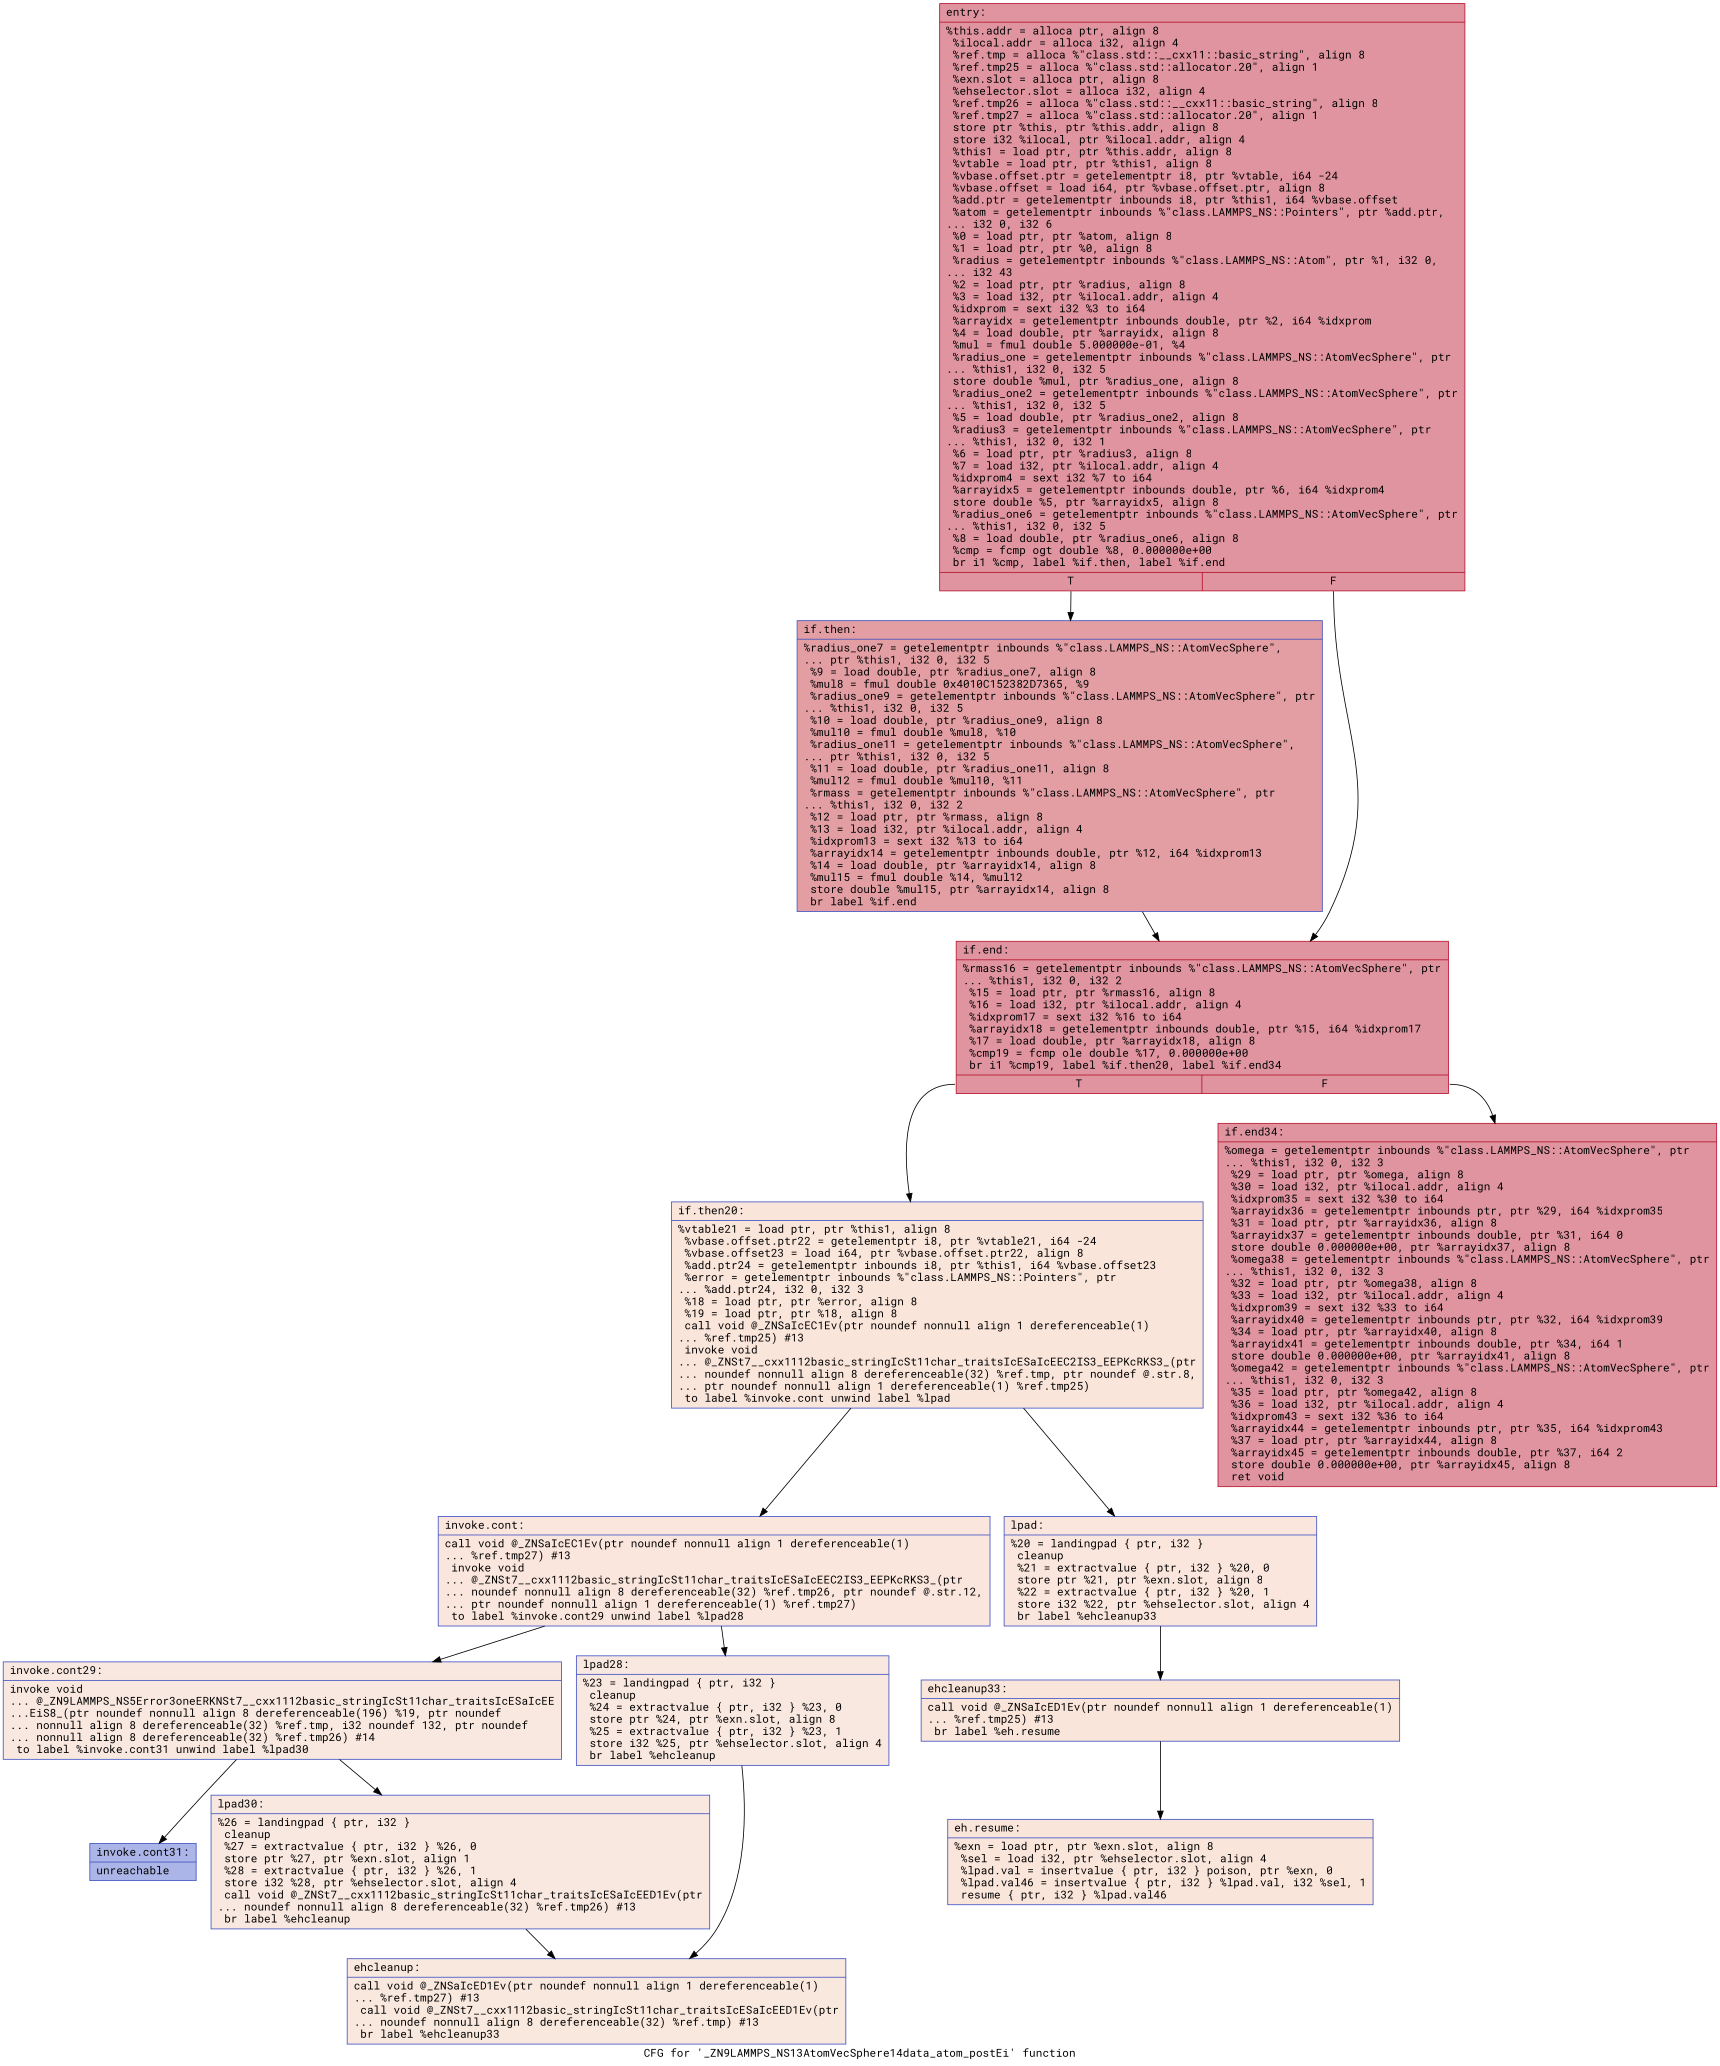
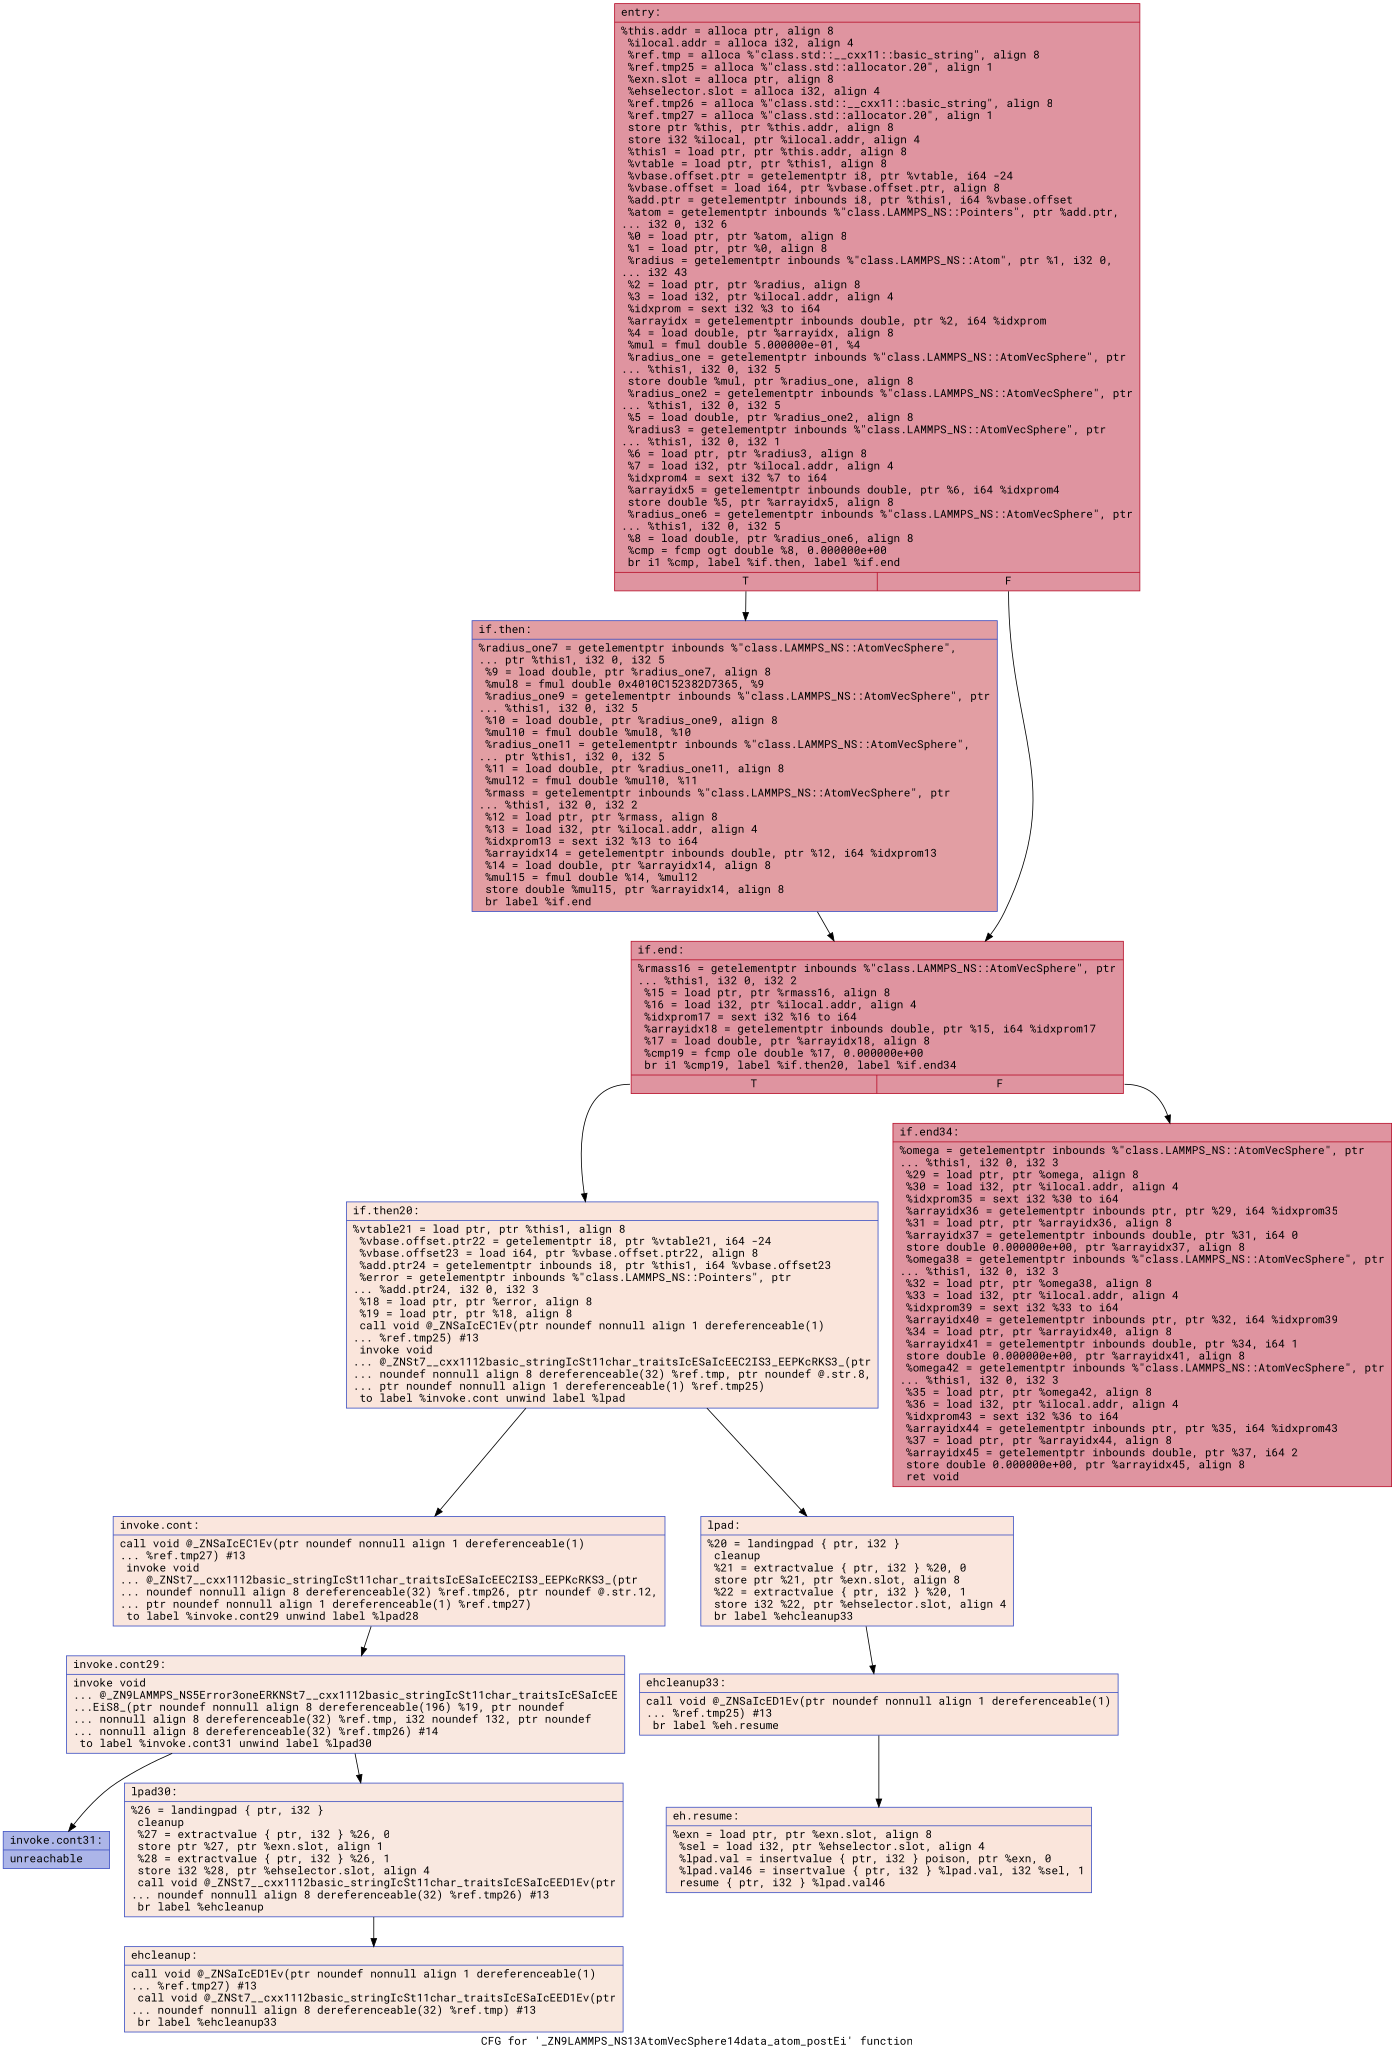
(733, 1711) -> none
